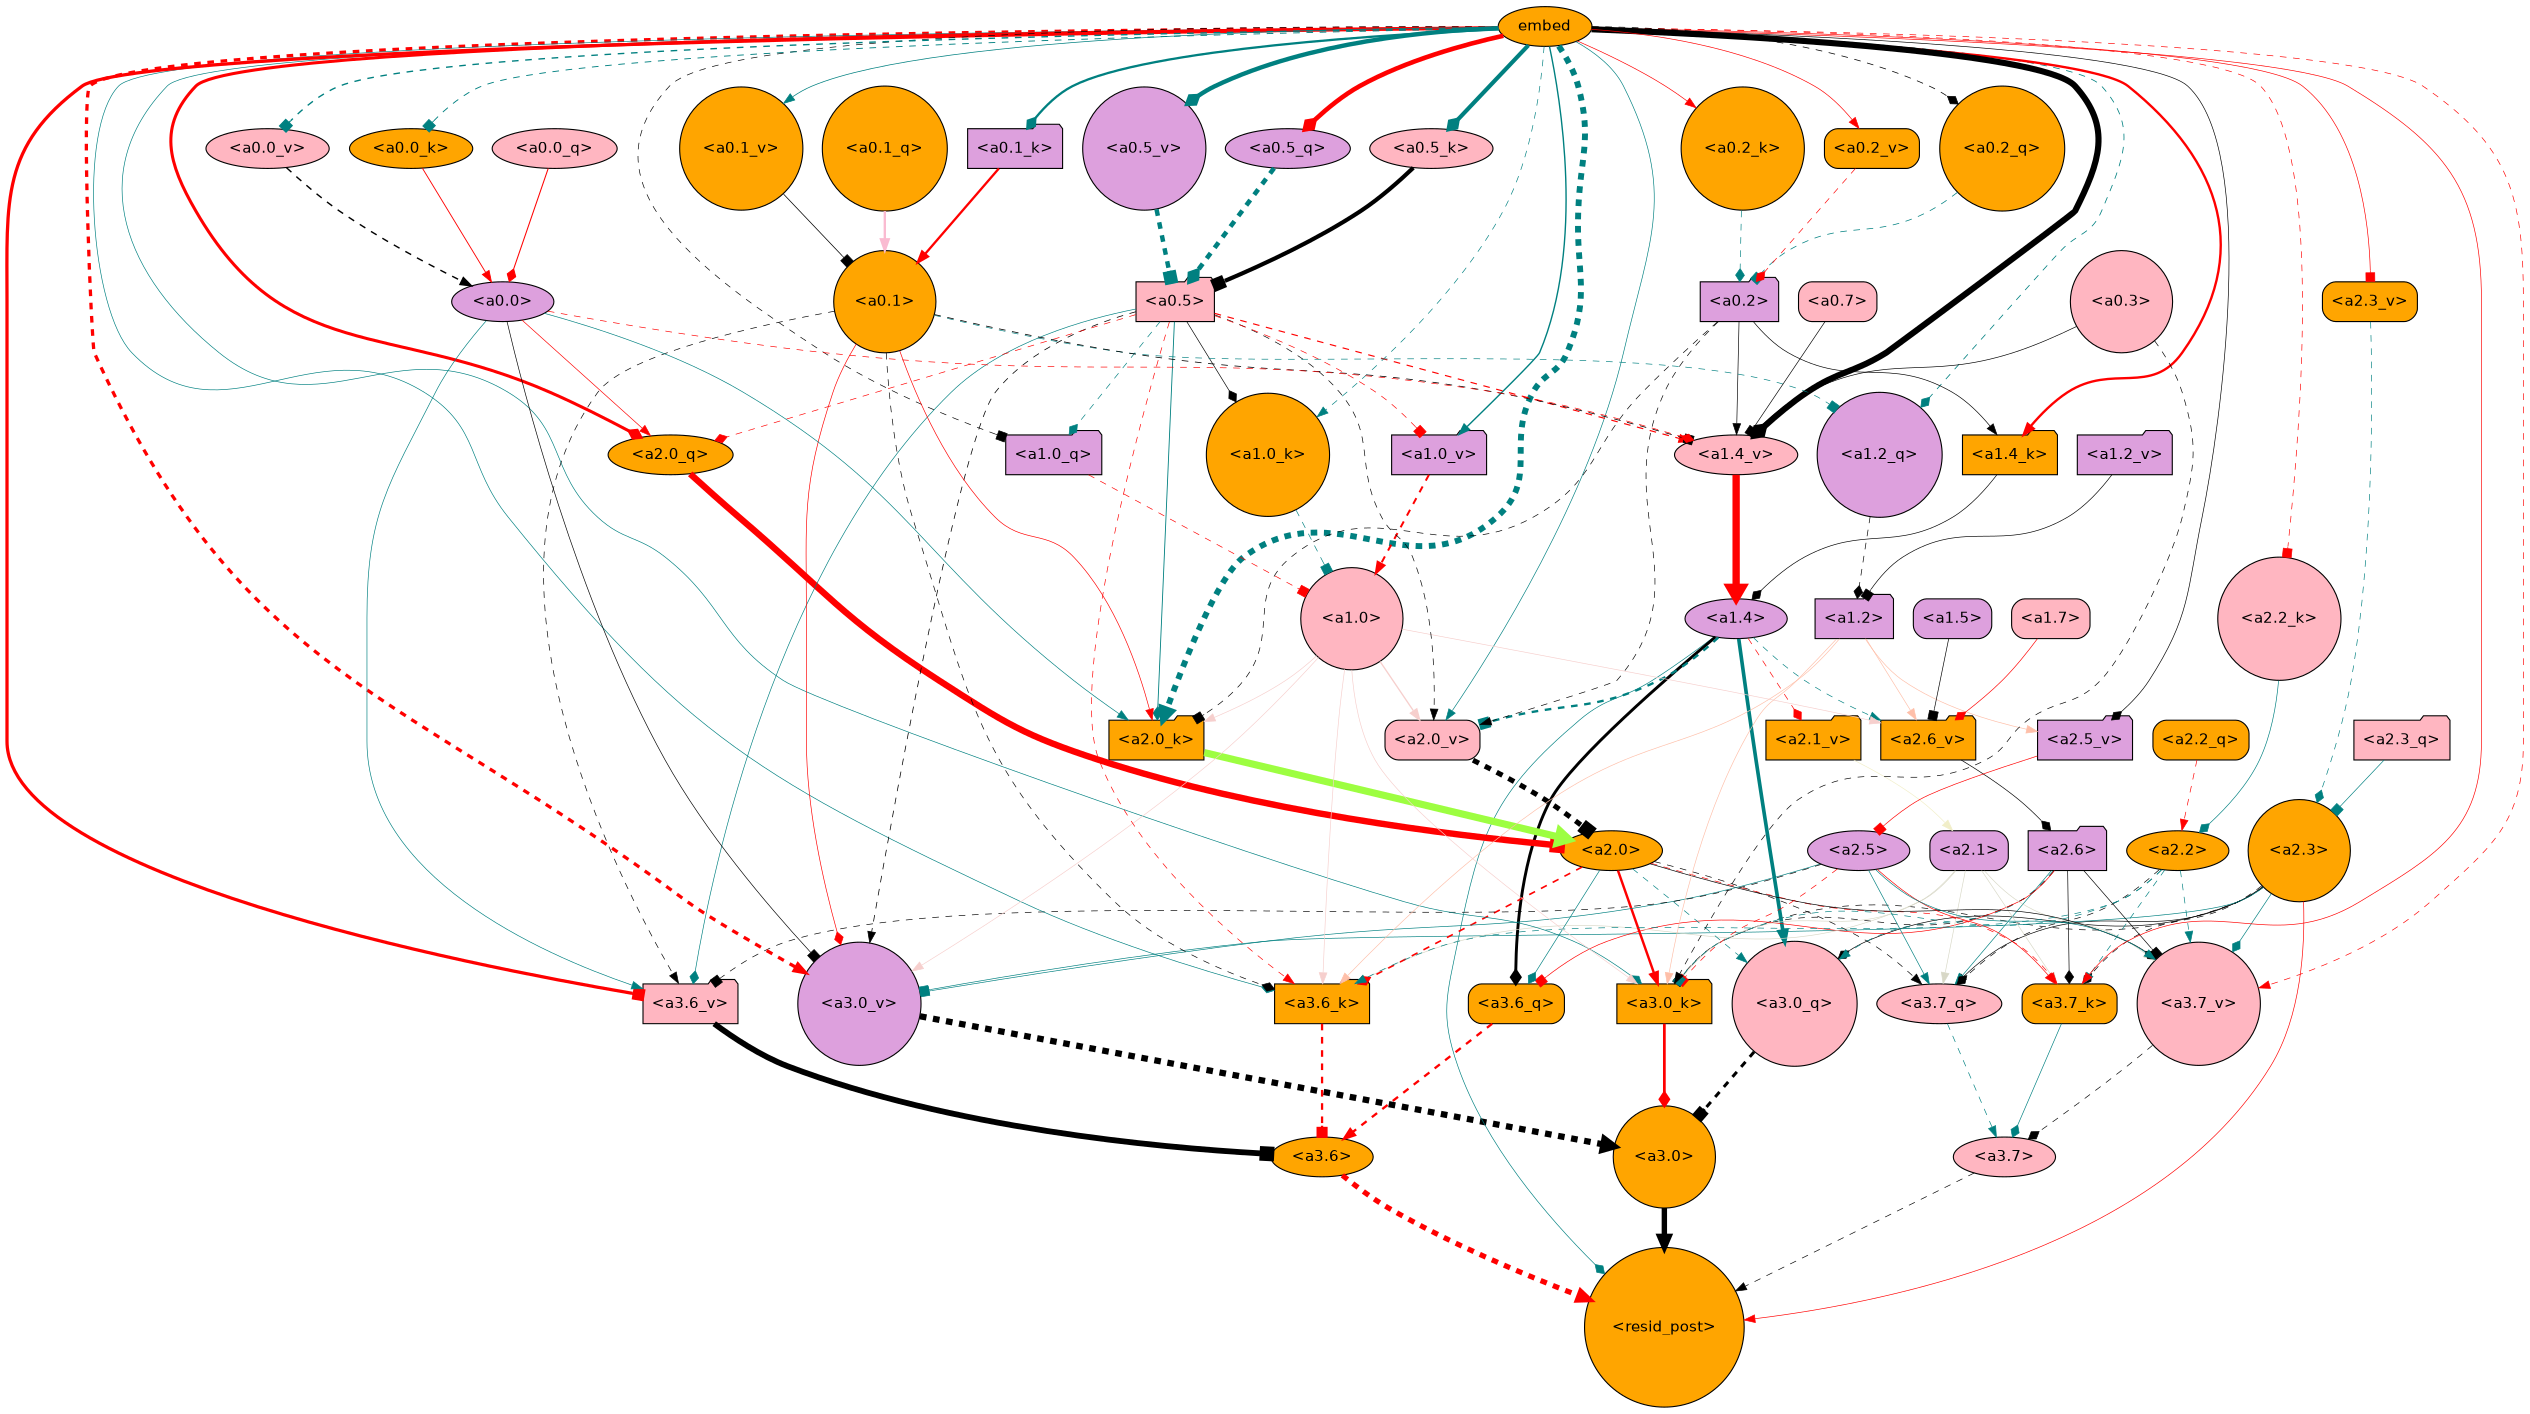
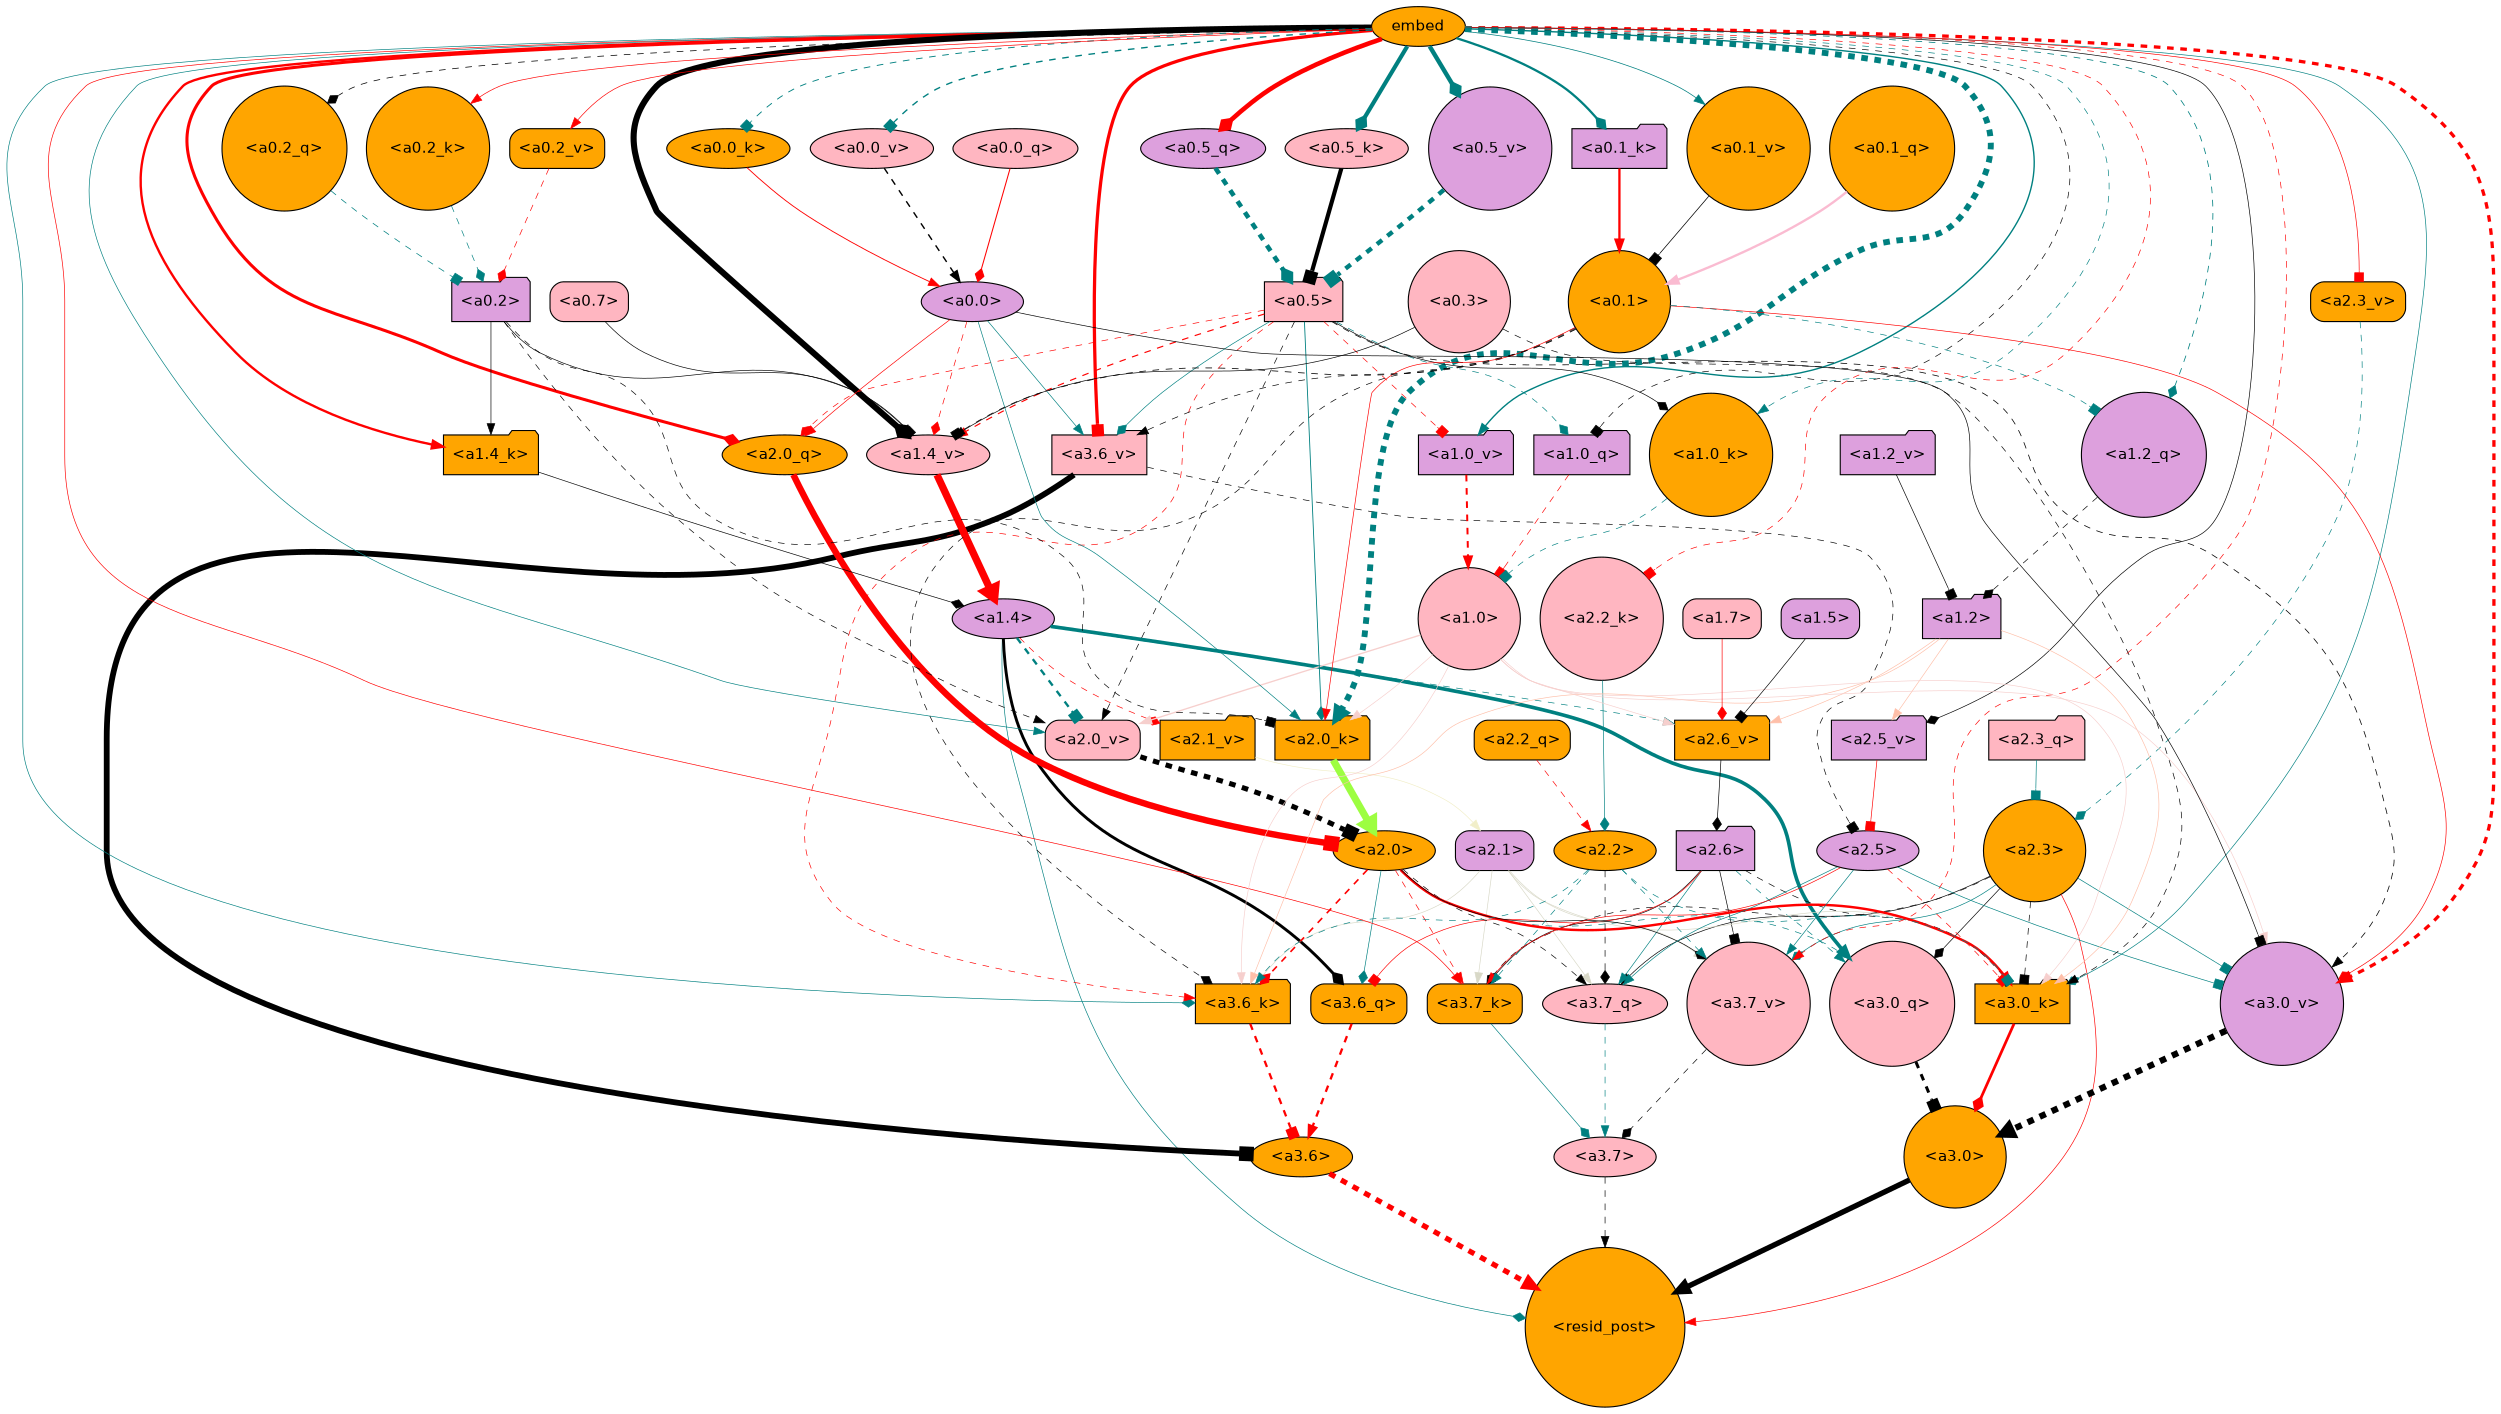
(1268, 911) -> (1661, 526)
